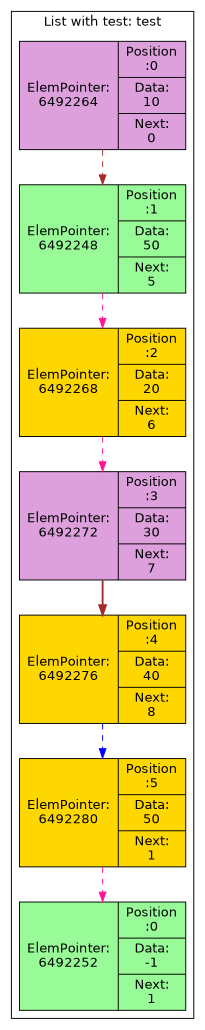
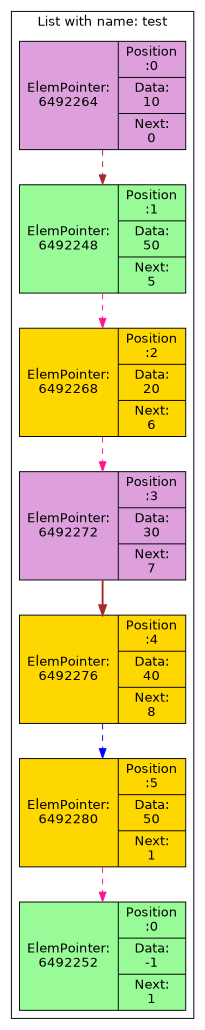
(103, 22) -> (103, 22)
